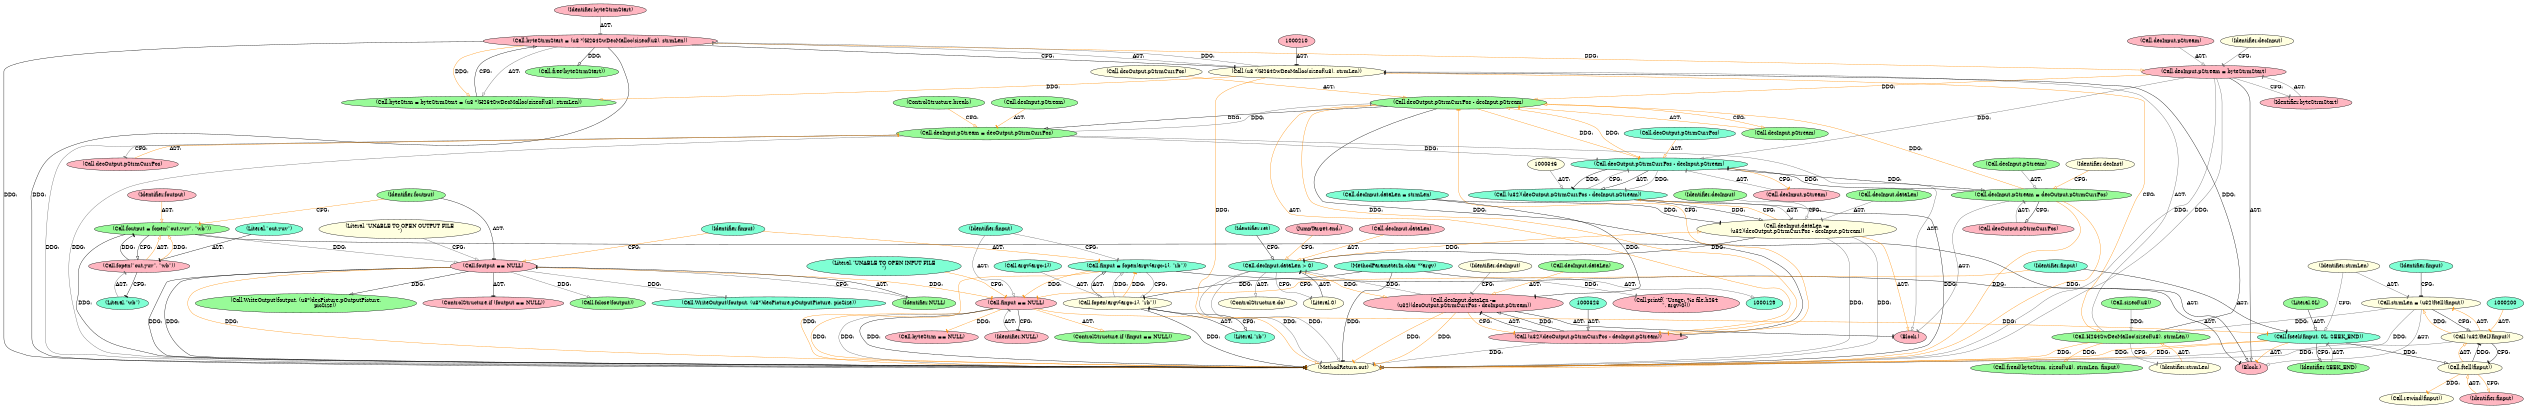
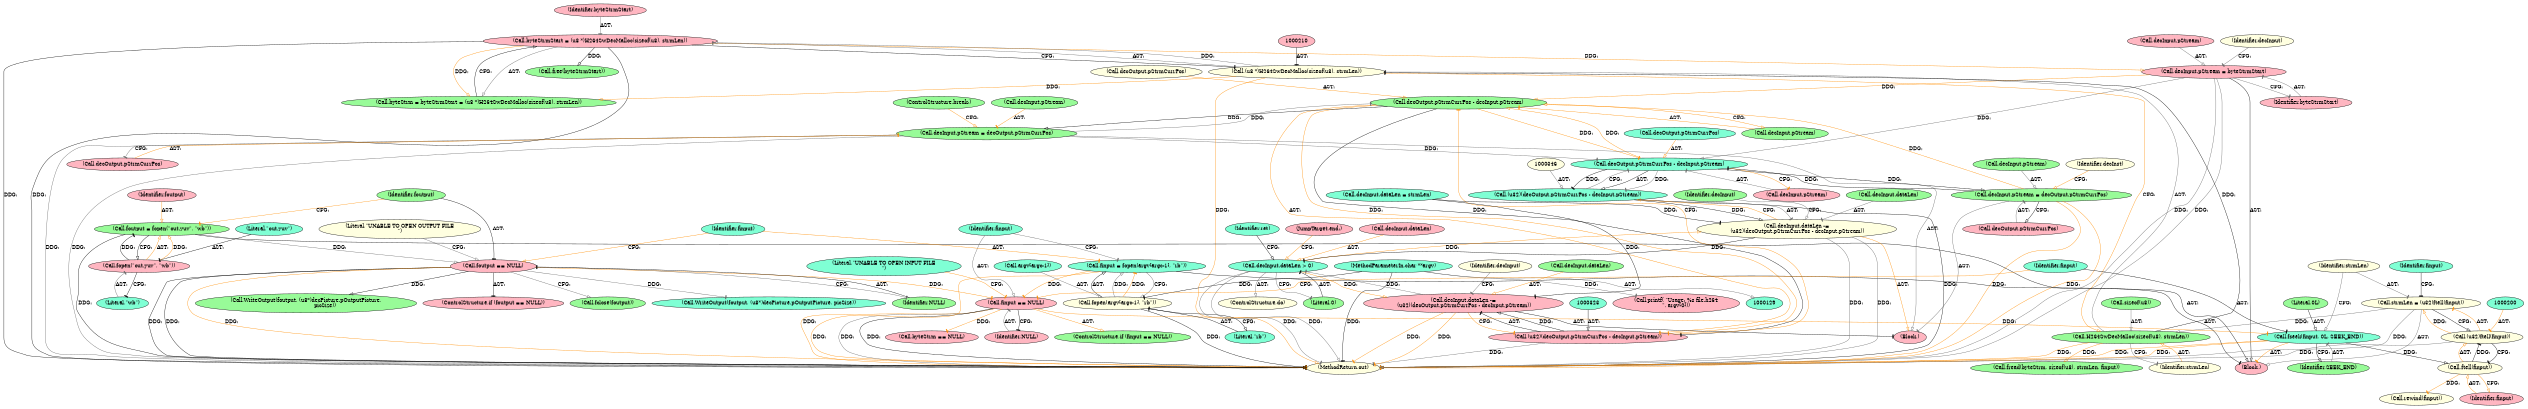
(565, 285) -> (565, 285)
(1324, 303) -> (1324, 303)
(2138, 322) -> (2138, 322)
